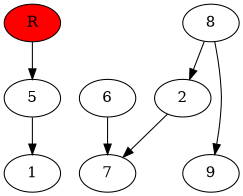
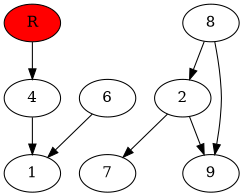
(32, 98) -> (32, 98)
(108, 131) -> (74, 132)
none -> (195, 131)
